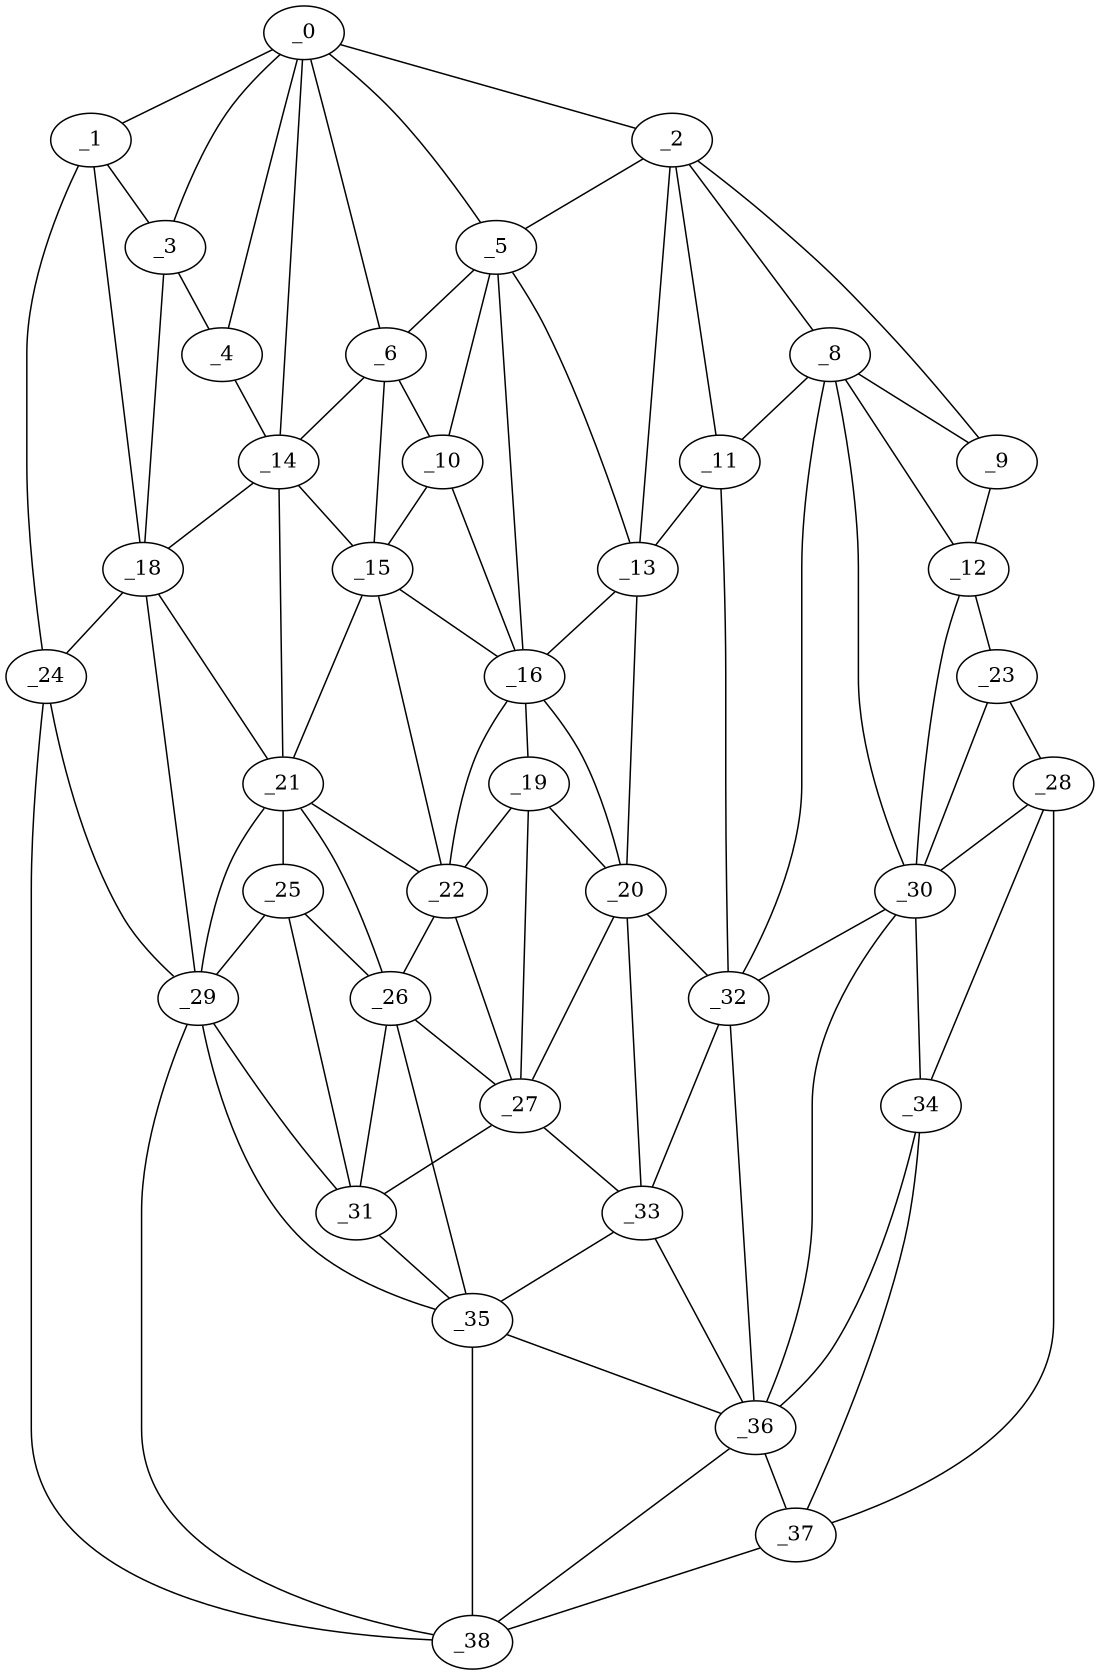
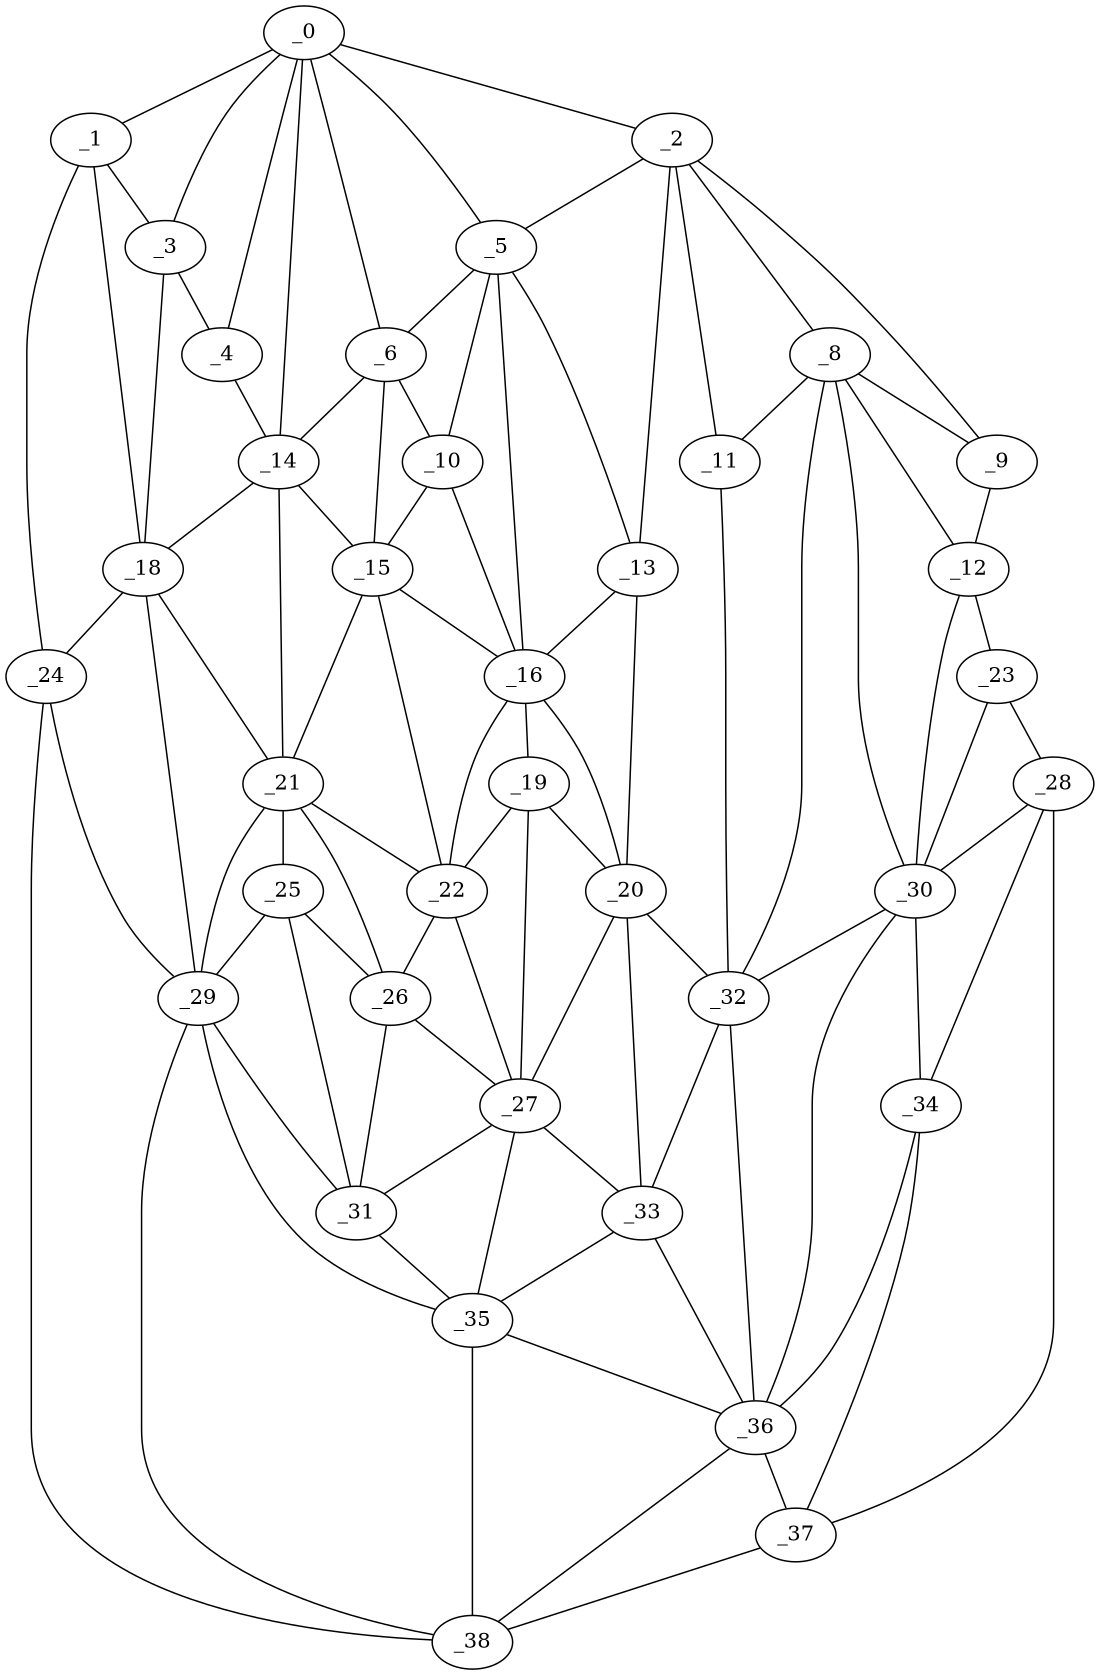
(679, 516) -> none
(430, 1153) -> (496, 1213)
